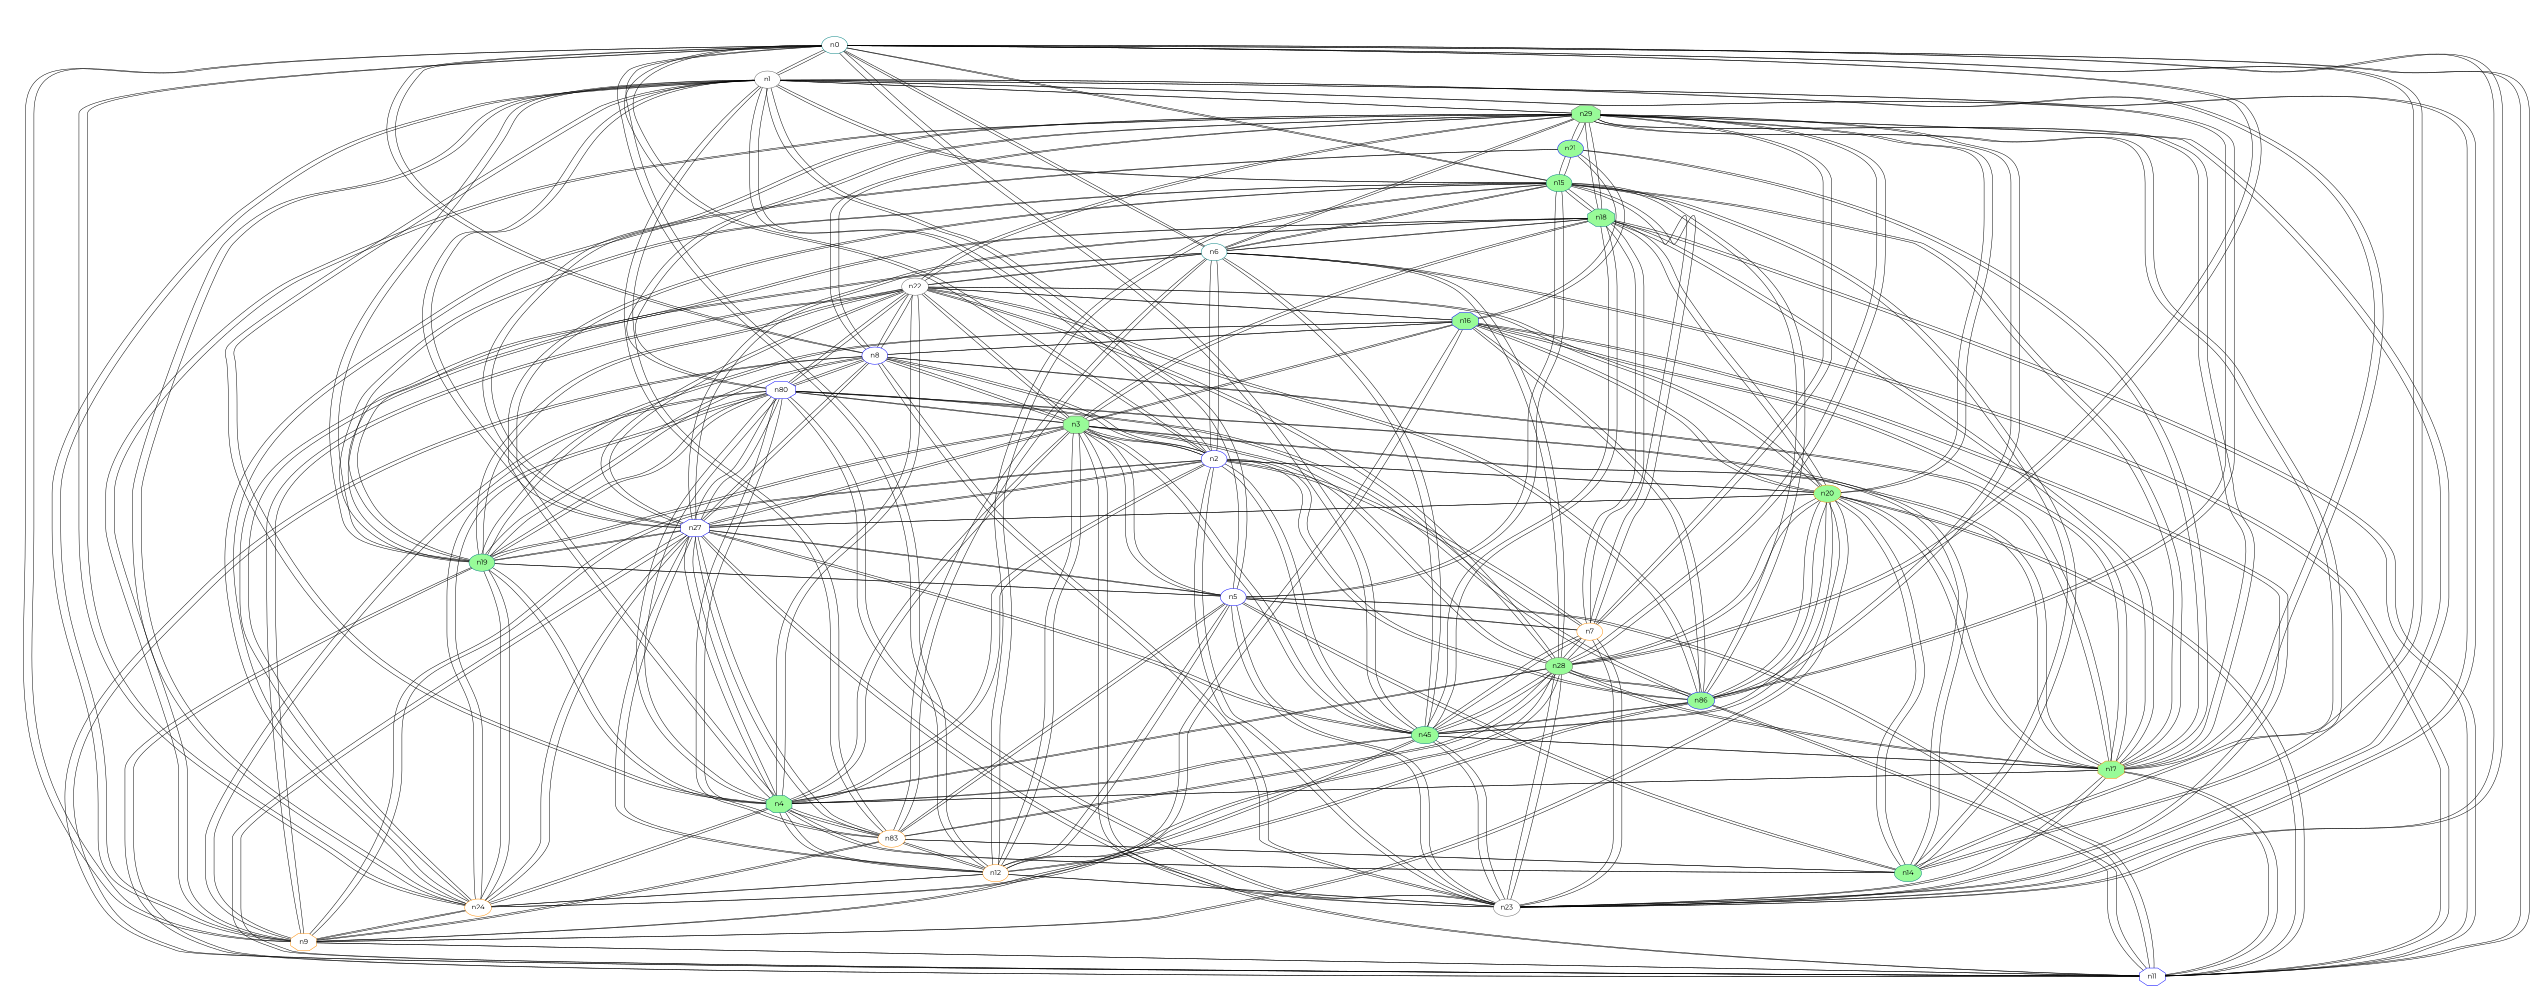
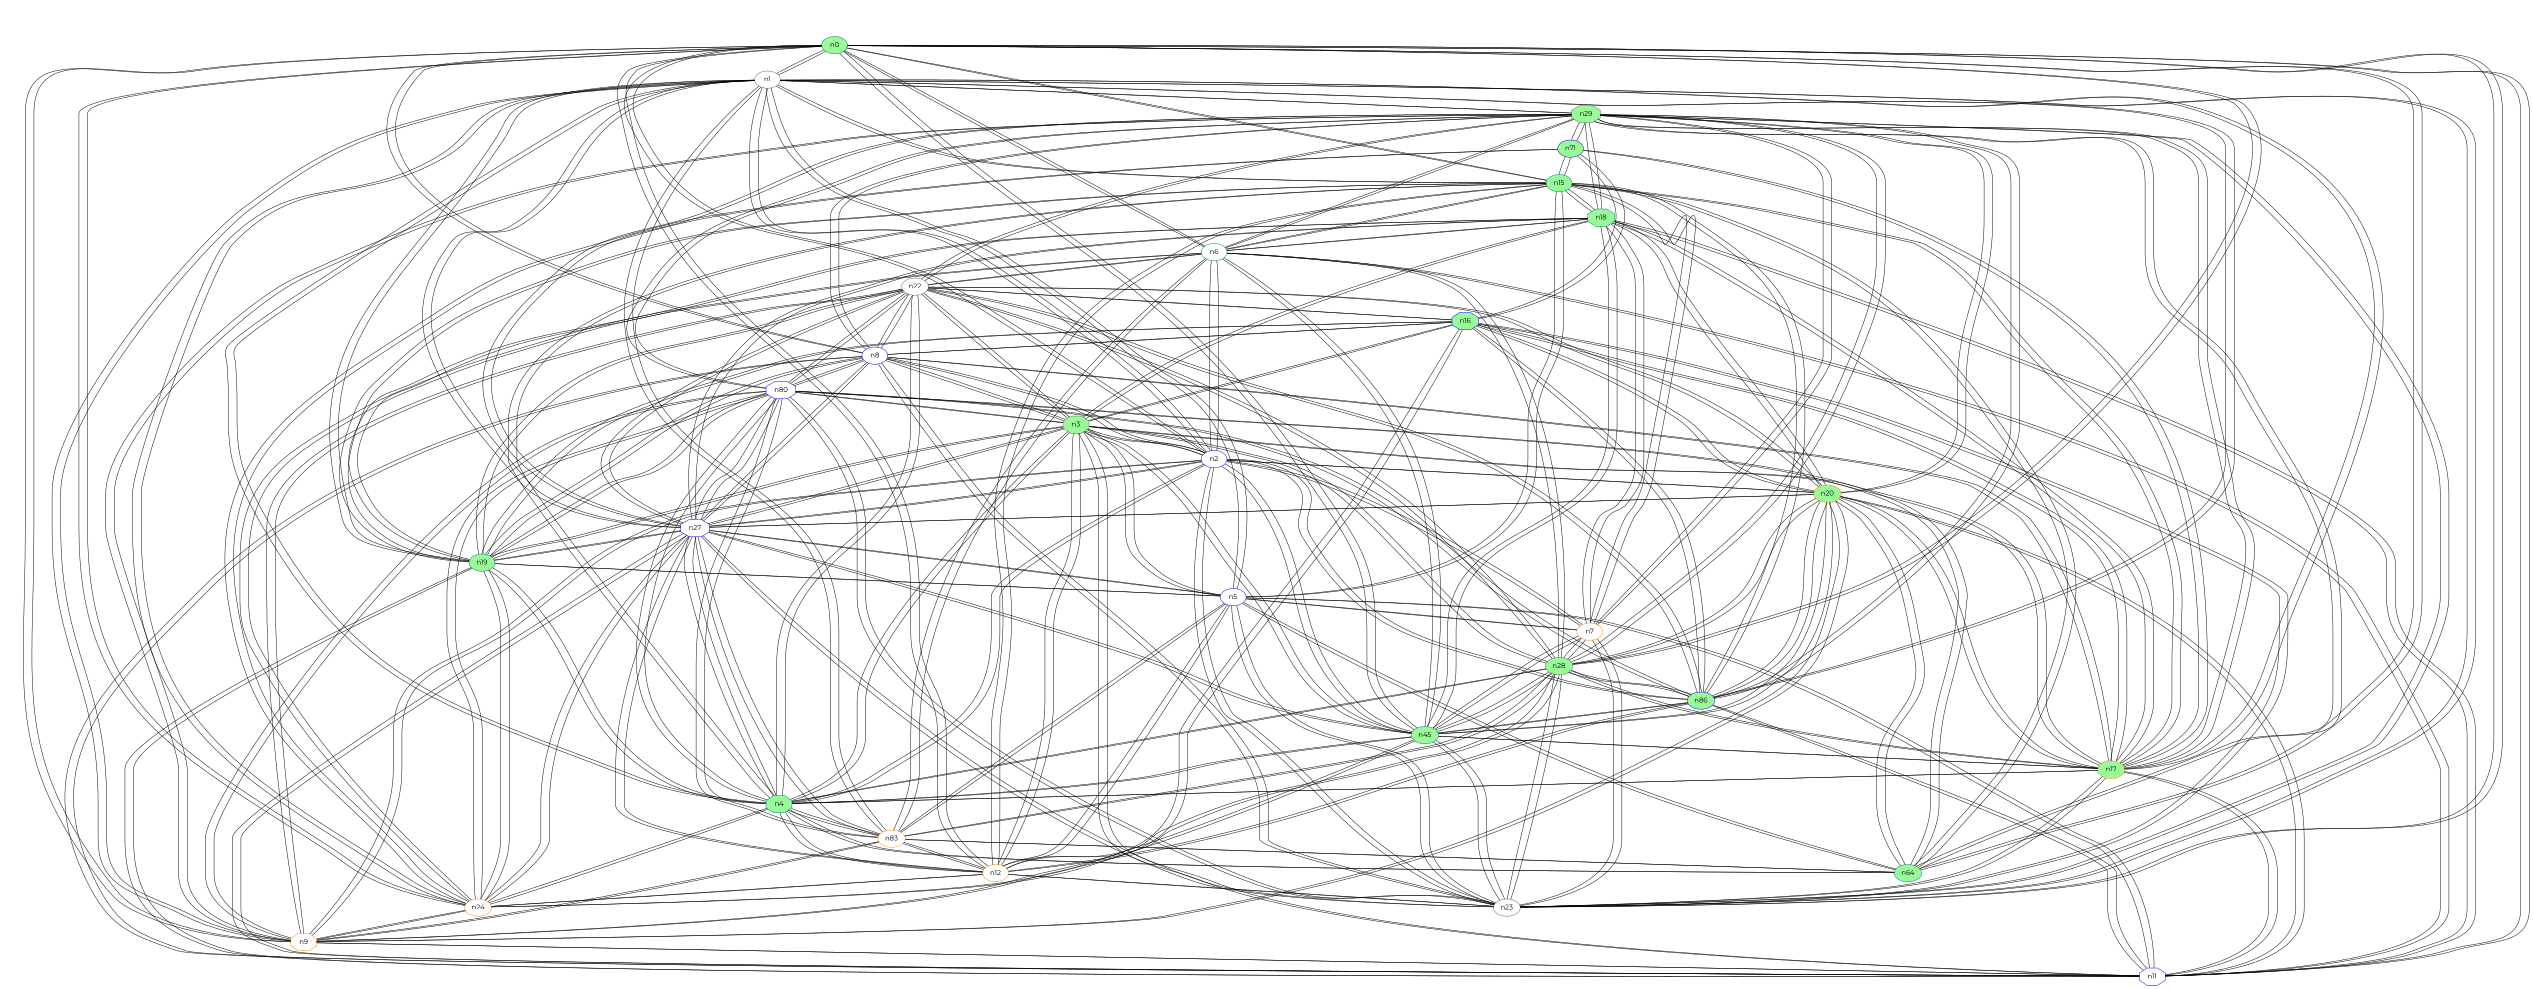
(835, 45) -> (835, 45)
(1571, 149) -> (1571, 149)
(1908, 873) -> (1908, 873)
